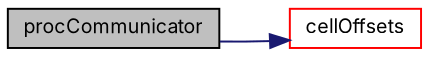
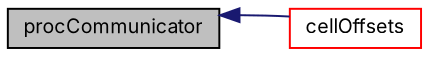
(245, 42) -> (265, 16)
